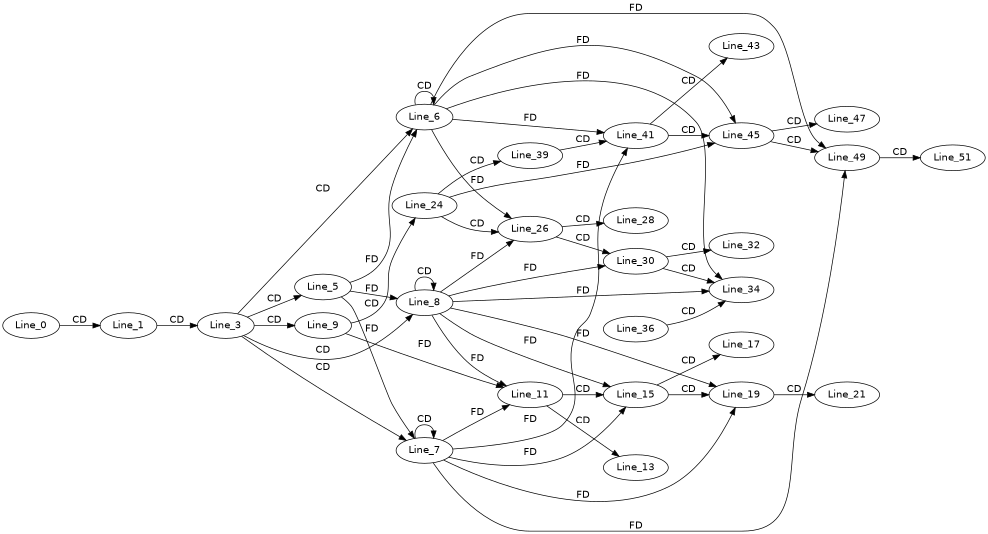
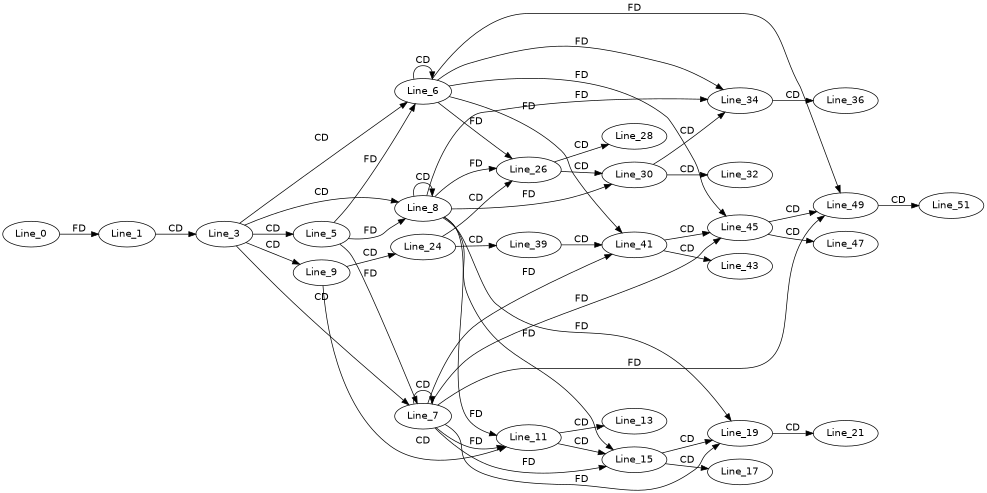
(579, 172) -> (566, 313)
(694, 318) -> (789, 101)
(80, 320) -> (79, 229)
(425, 344) -> (423, 441)
